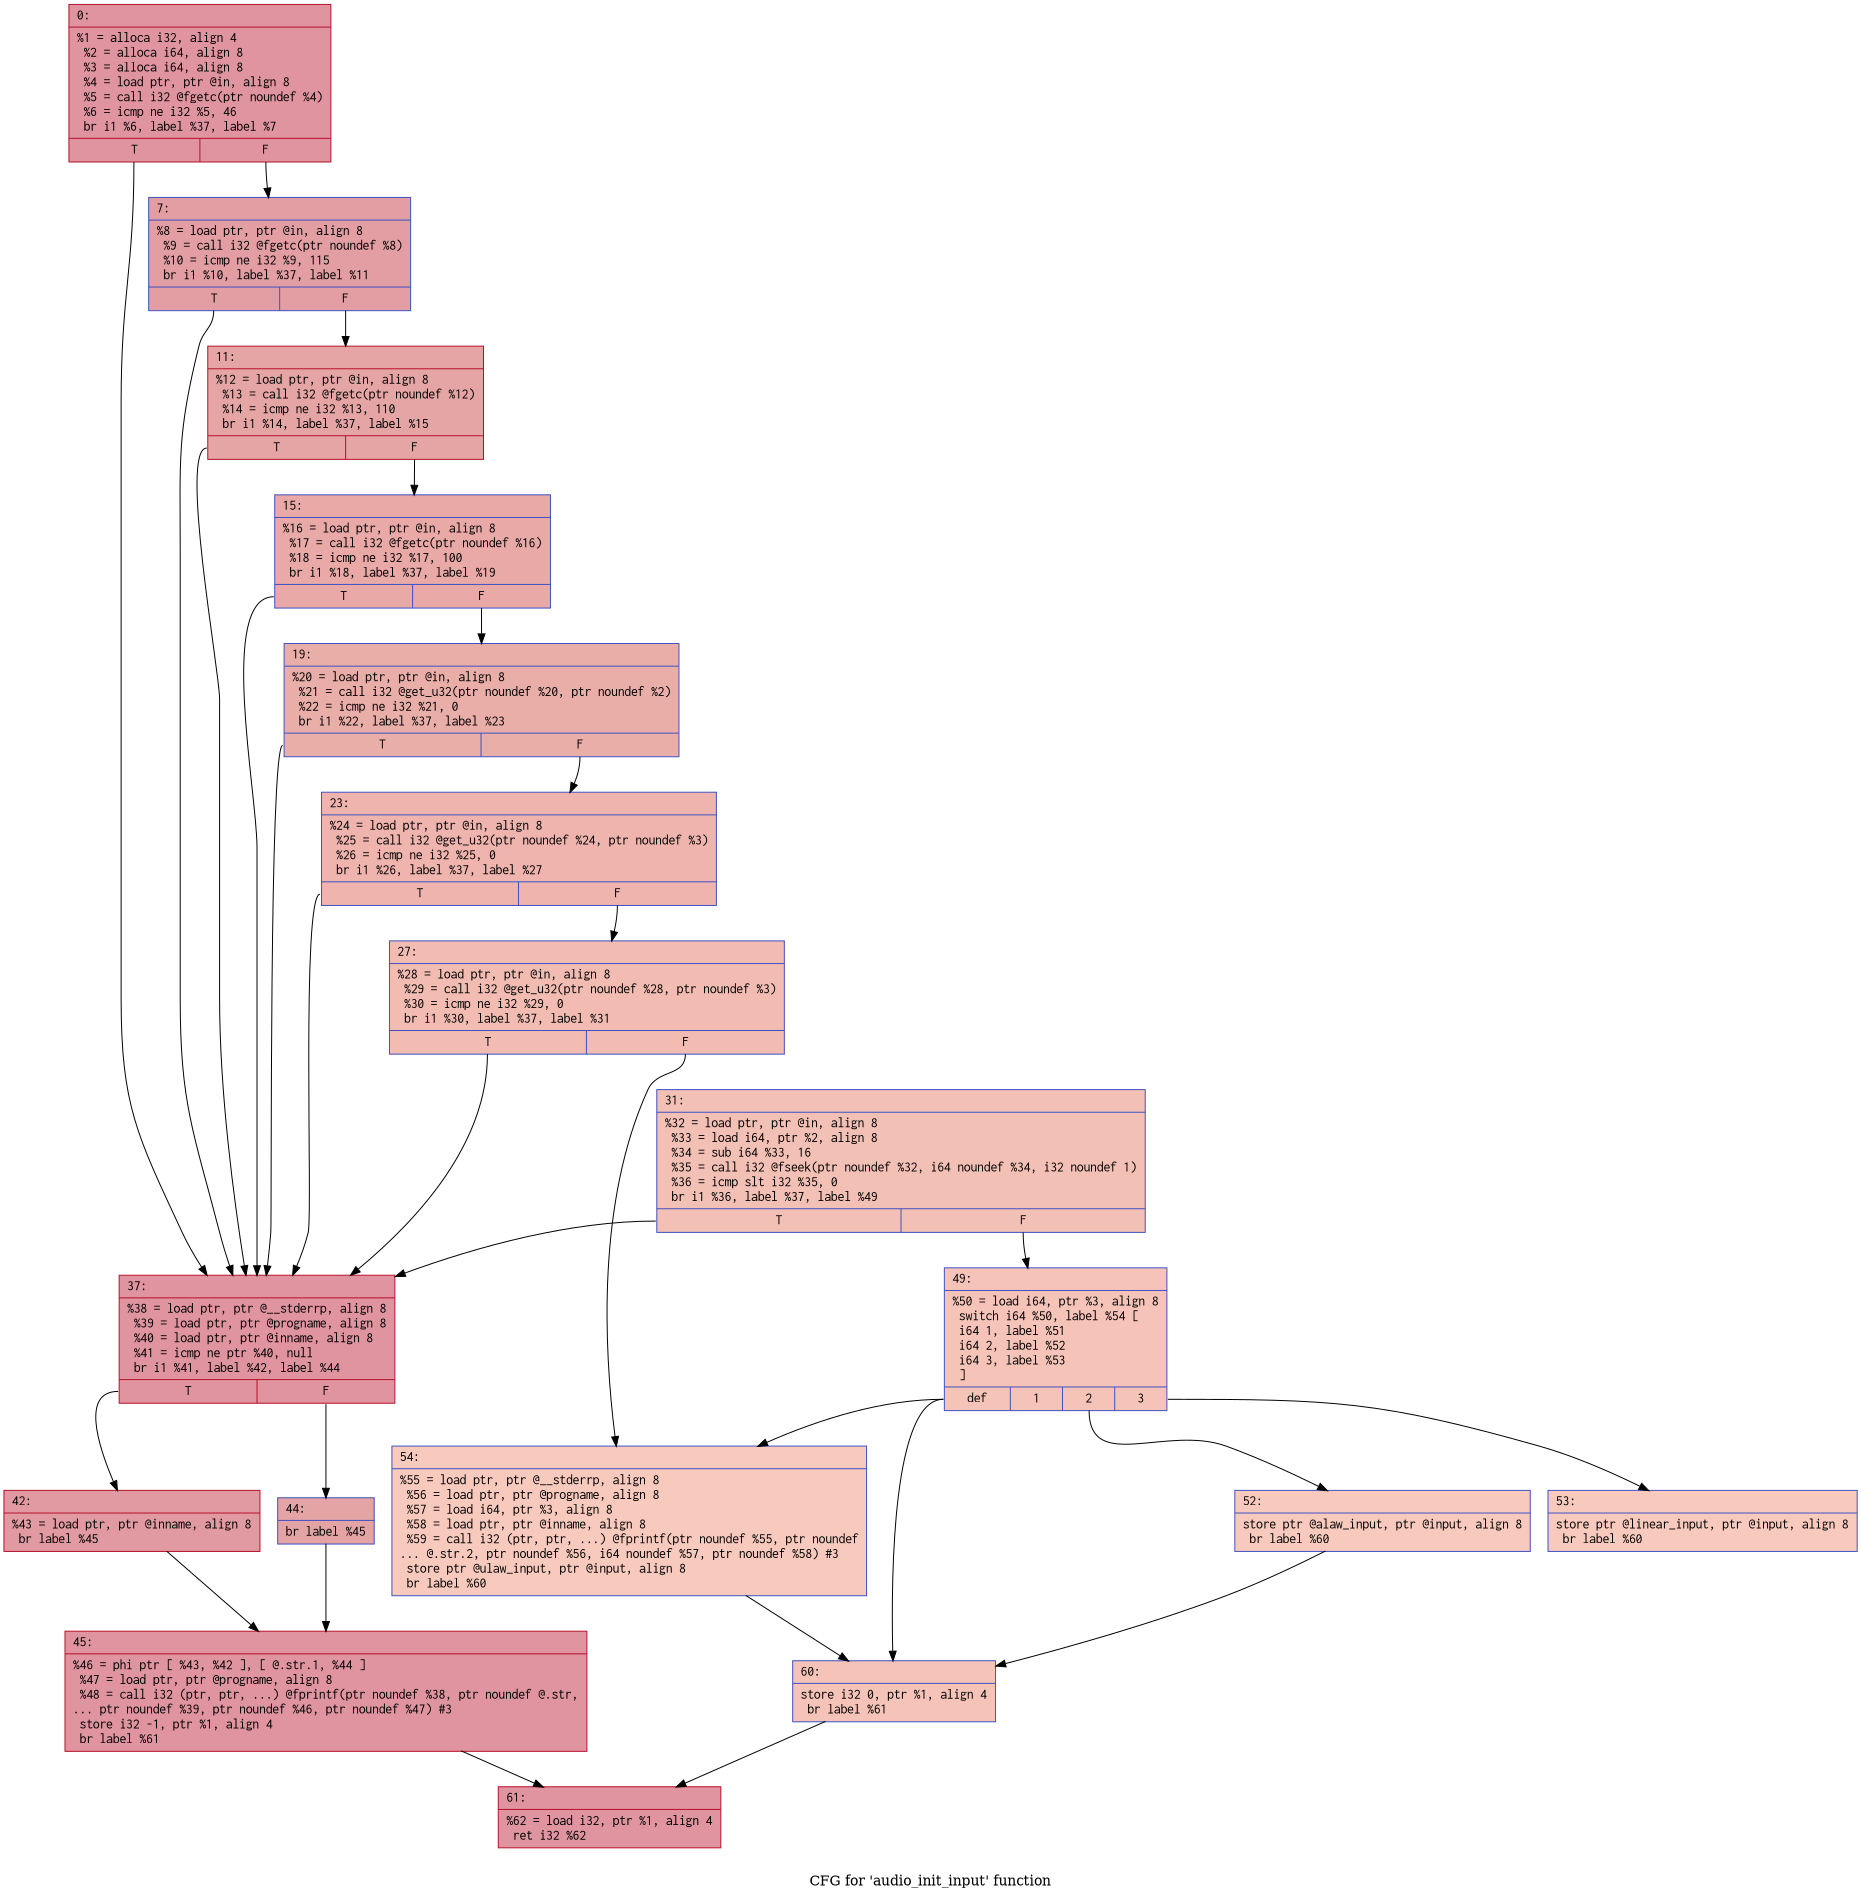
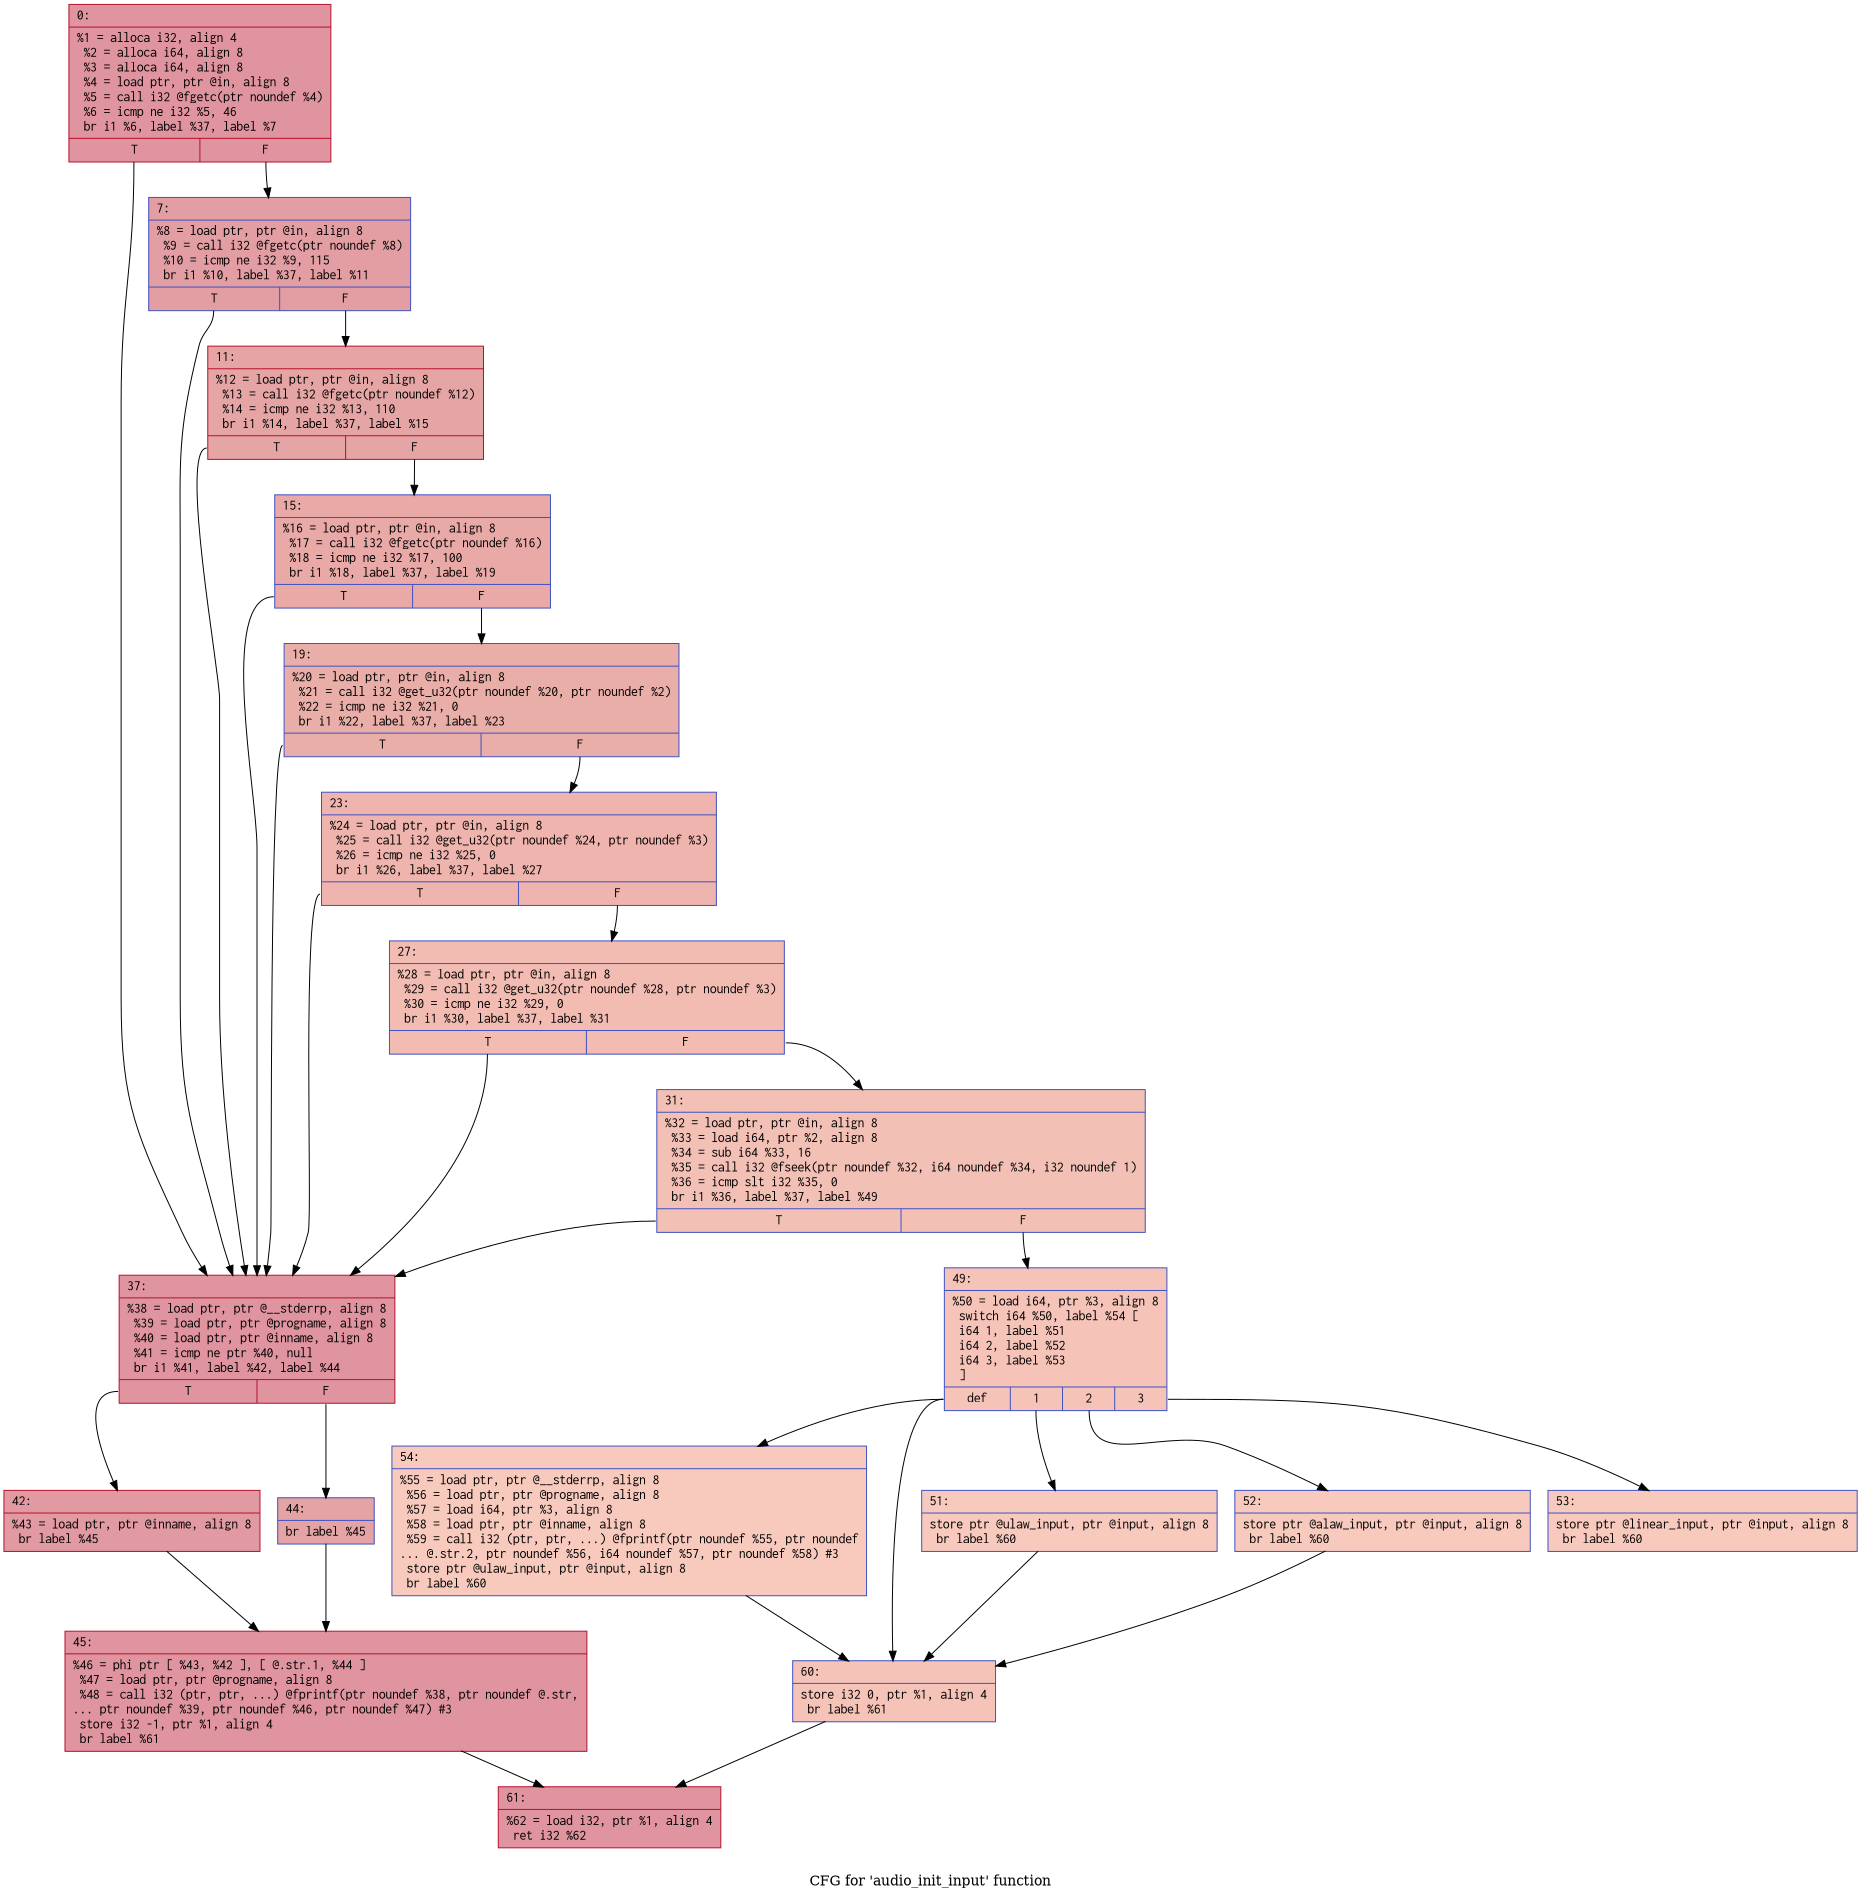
(611, 1233) -> (825, 1055)
none -> (1069, 1521)
